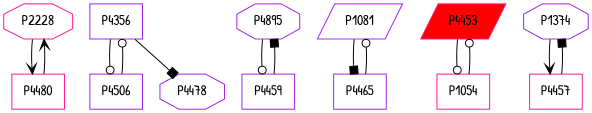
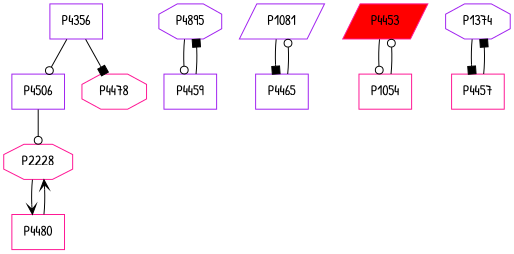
(549, 52) -> (471, 52)
(123, 61) -> (38, 123)
(192, 92) -> (114, 92)
